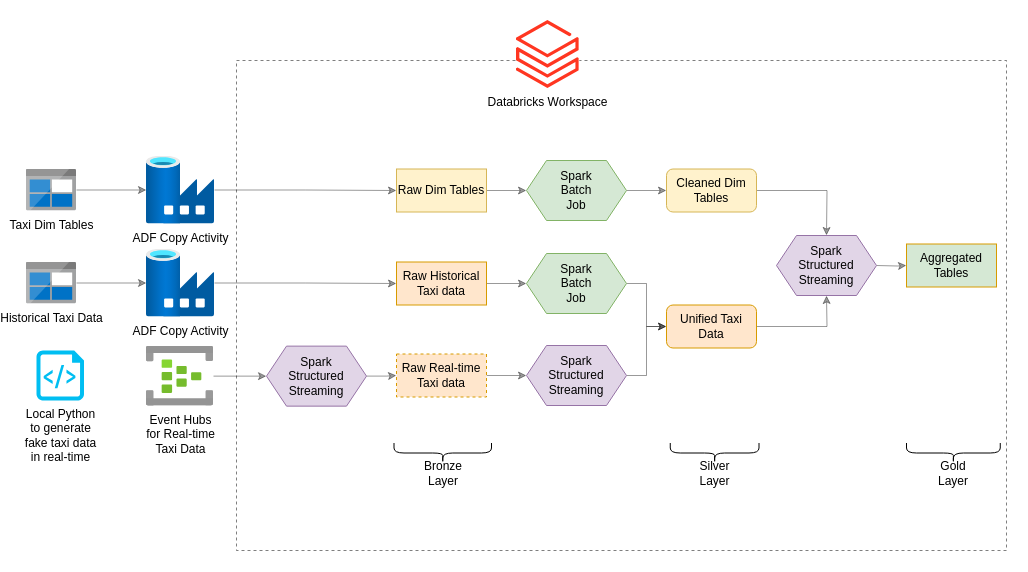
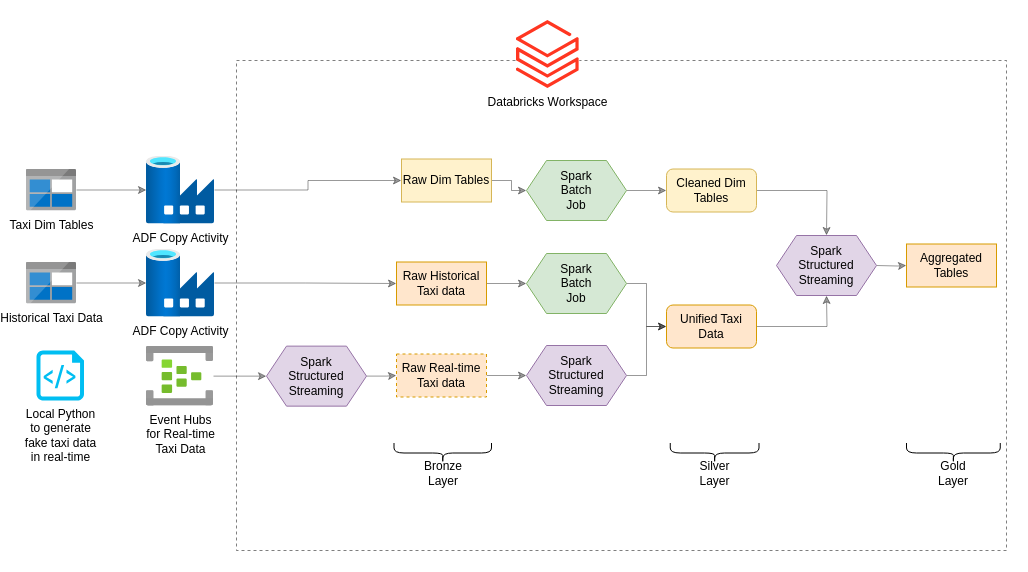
(442, 191) -> (447, 181)
(952, 266) -> (952, 266)
